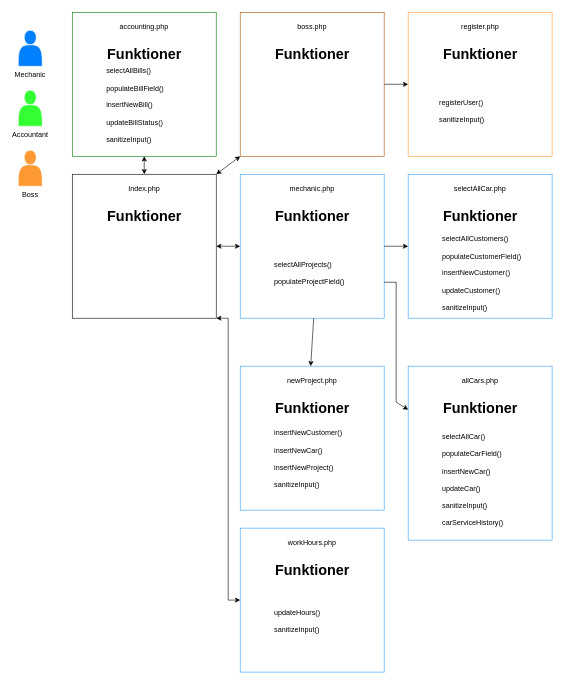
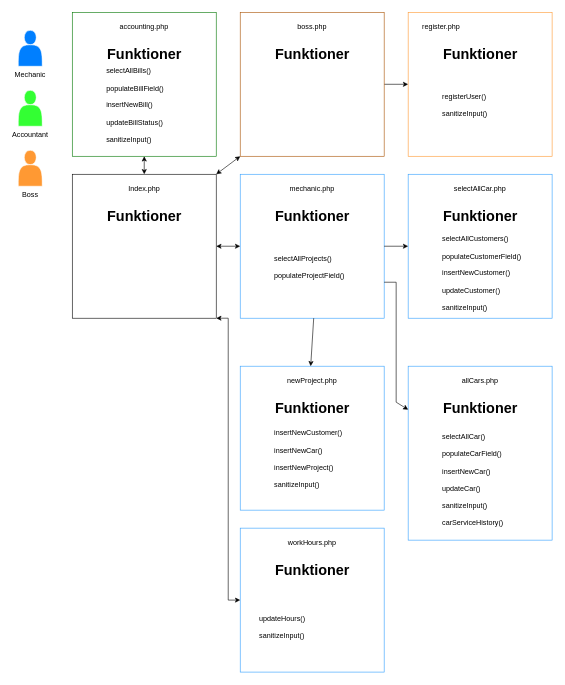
(480, 27) -> (441, 27)
(477, 111) -> (480, 105)
(312, 273) -> (312, 267)
(312, 621) -> (297, 627)
